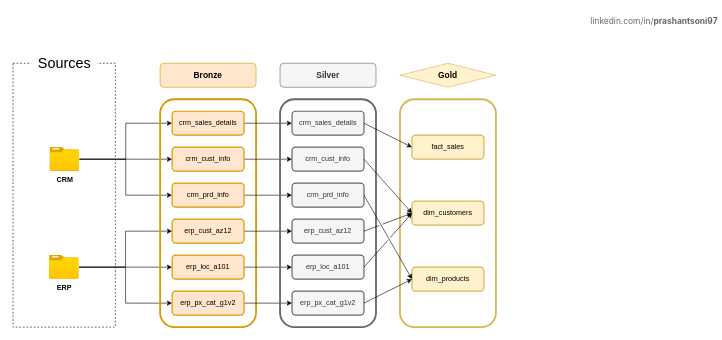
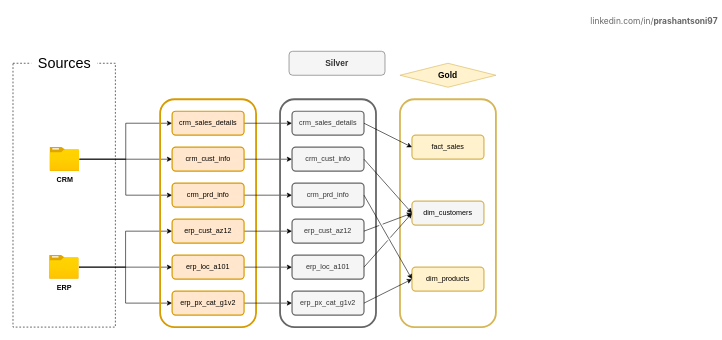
(208, 75) -> none
(328, 75) -> (337, 63)
(448, 213) -> (448, 213)
